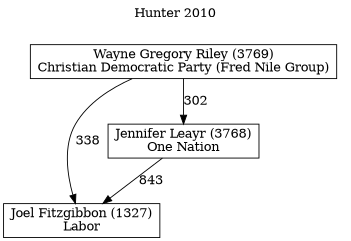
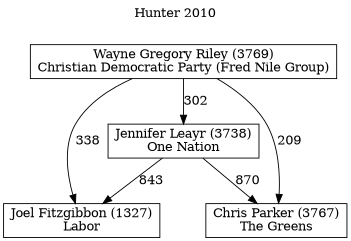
(184, 141) -> (184, 141)
none -> (276, 221)
